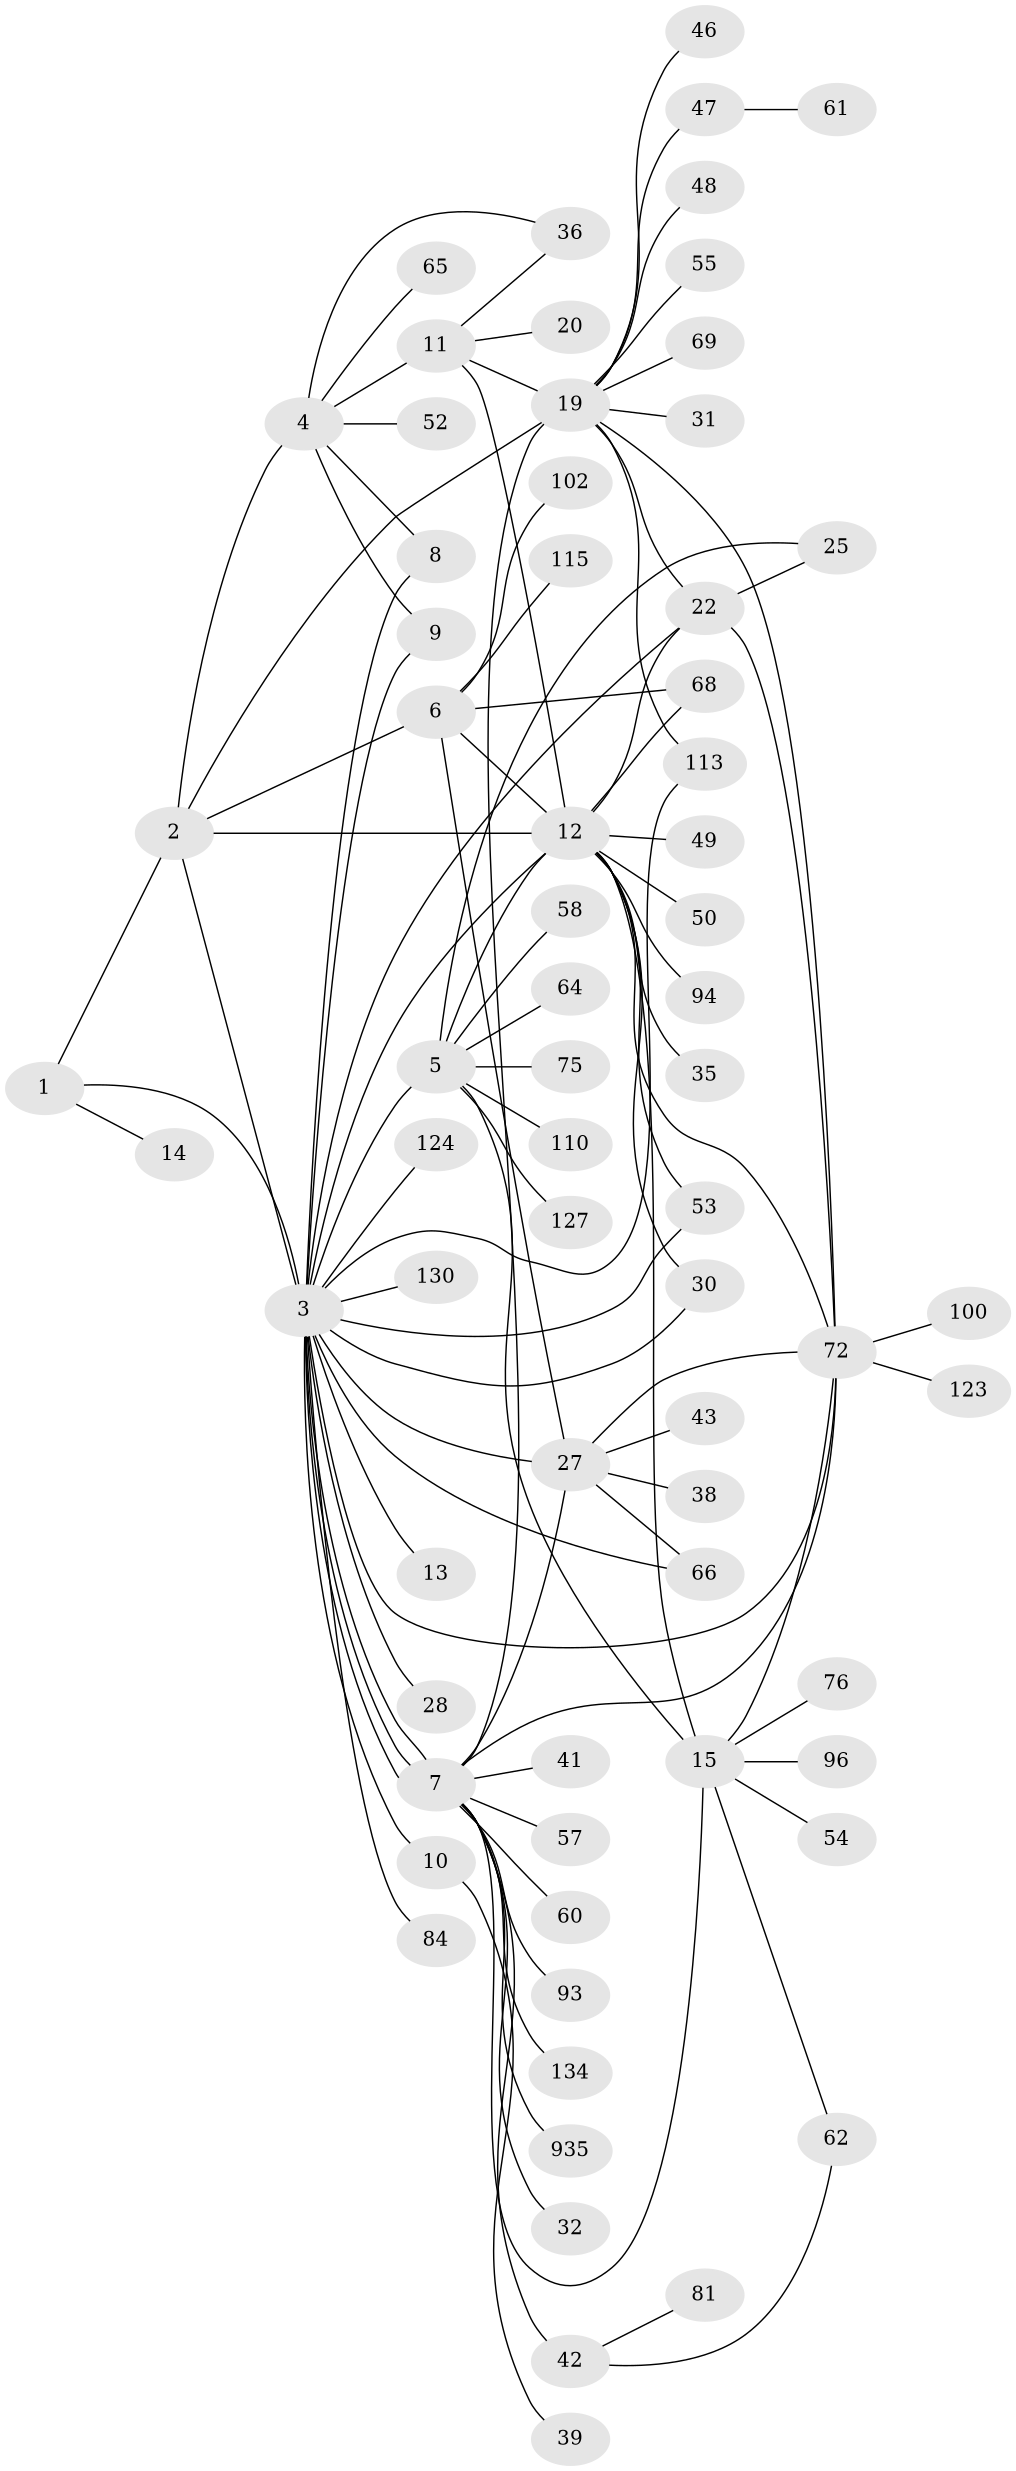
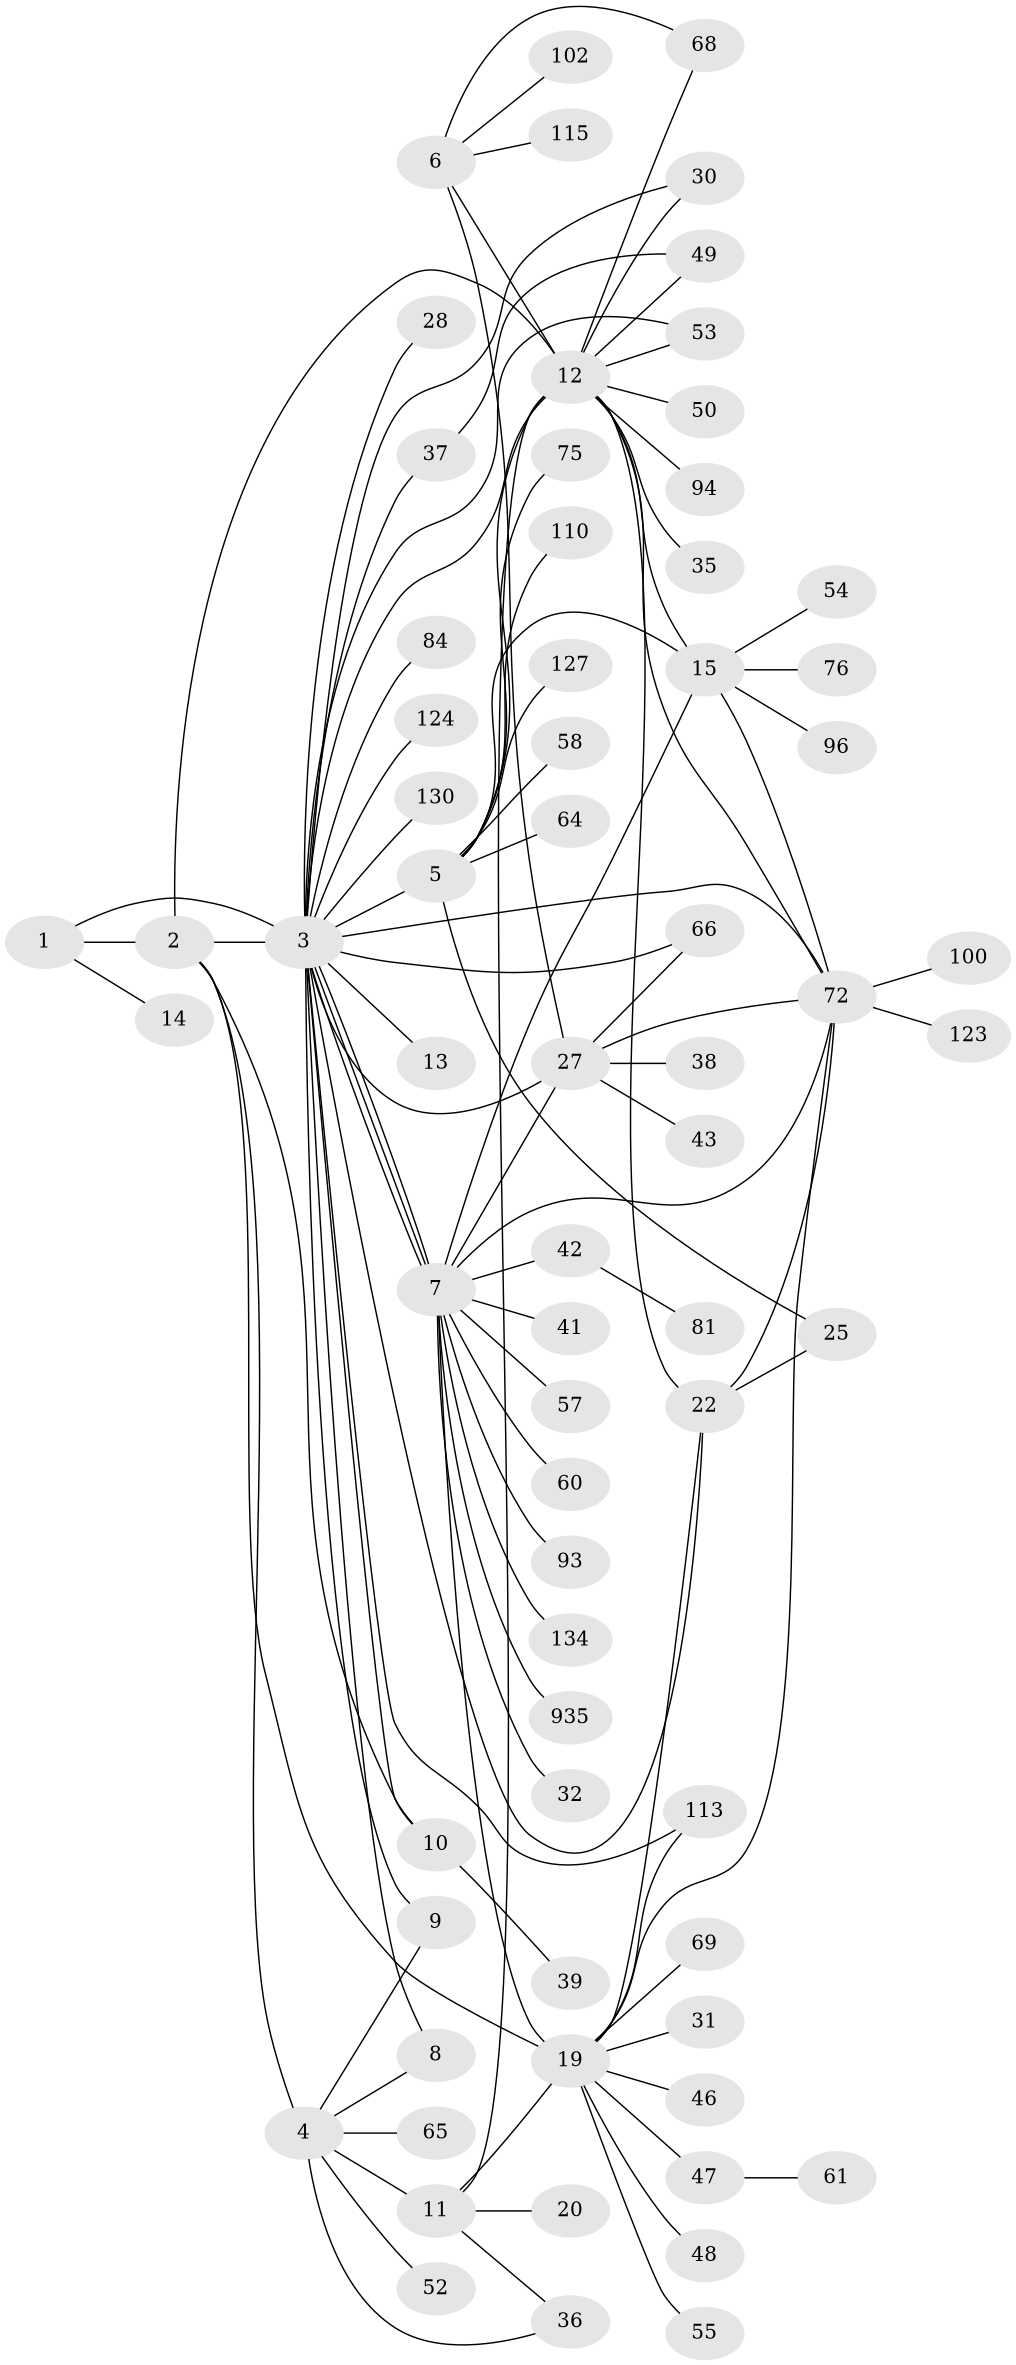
none -> (436, 455)
(306, 773) -> (308, 1393)
(837, 2139) -> none
